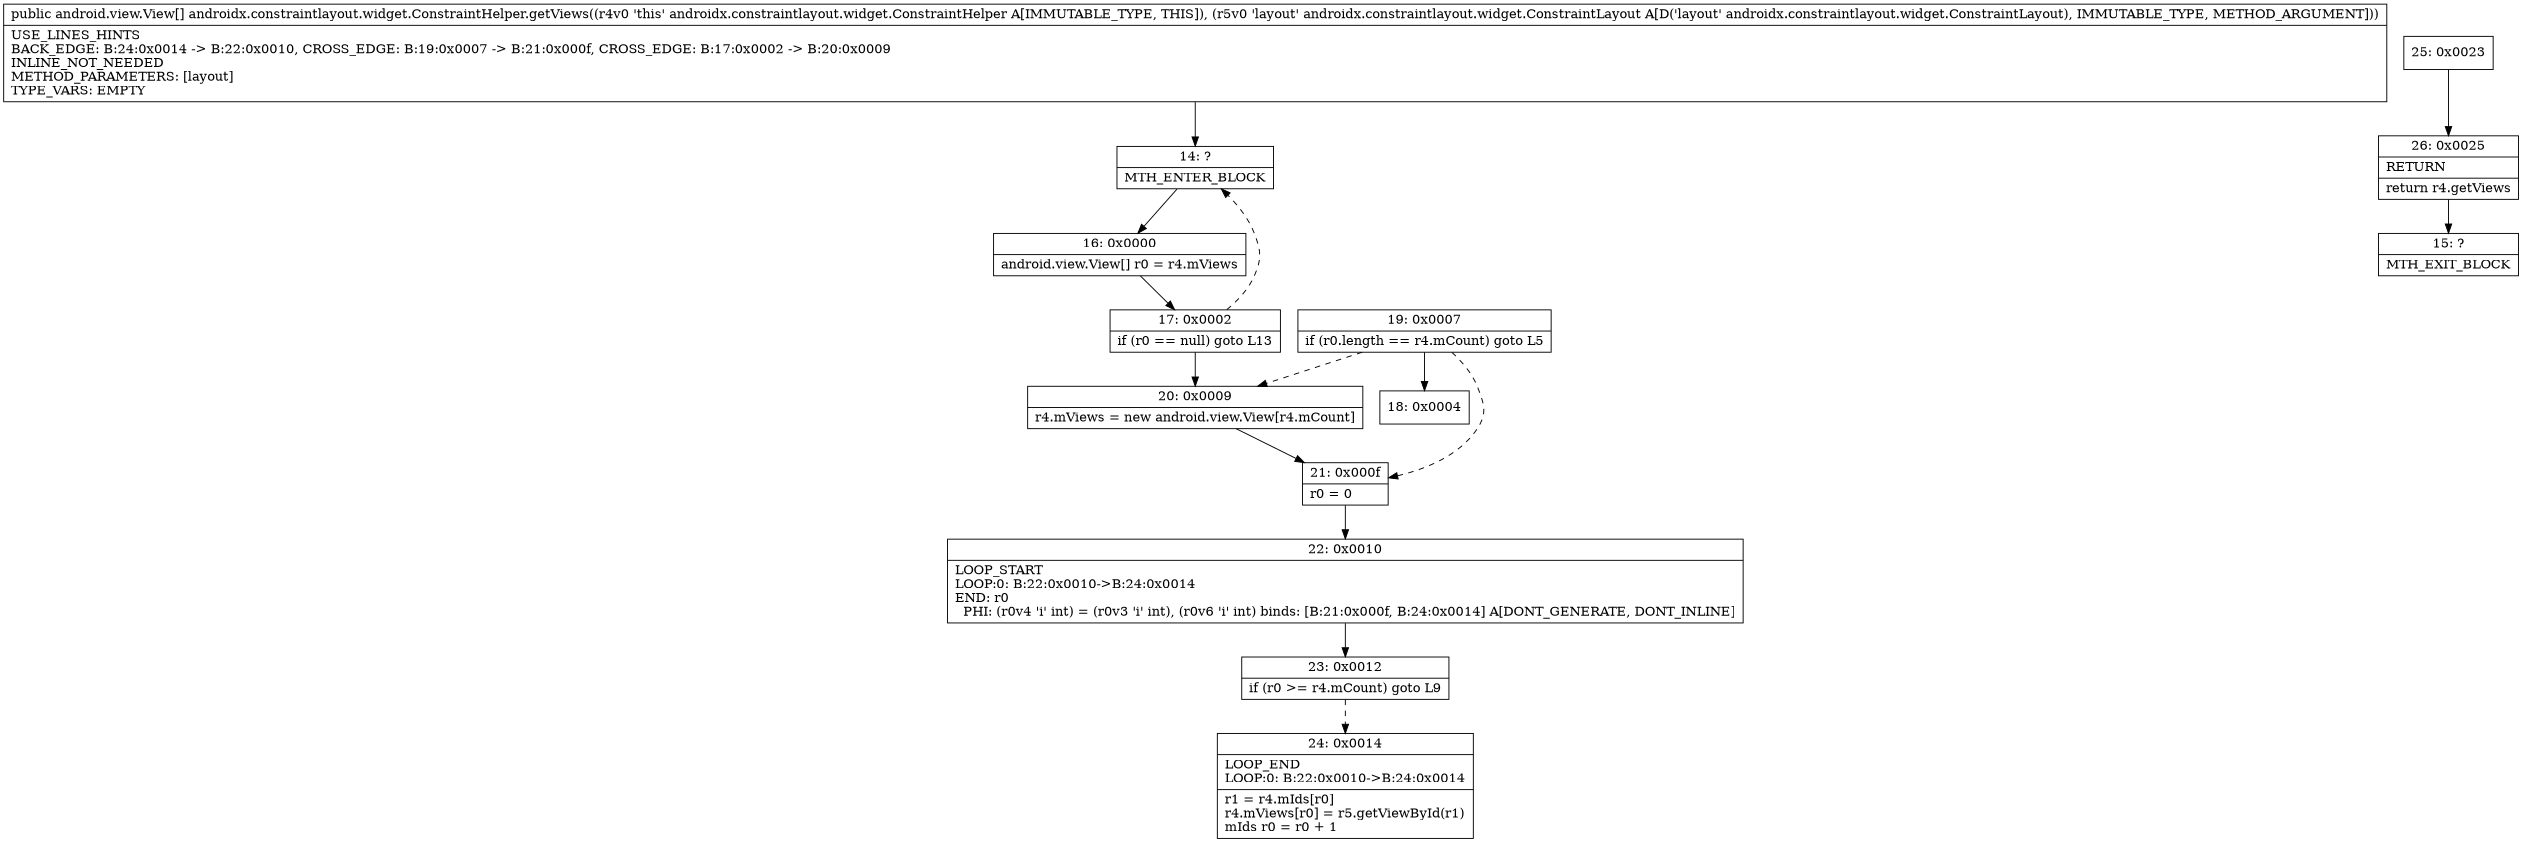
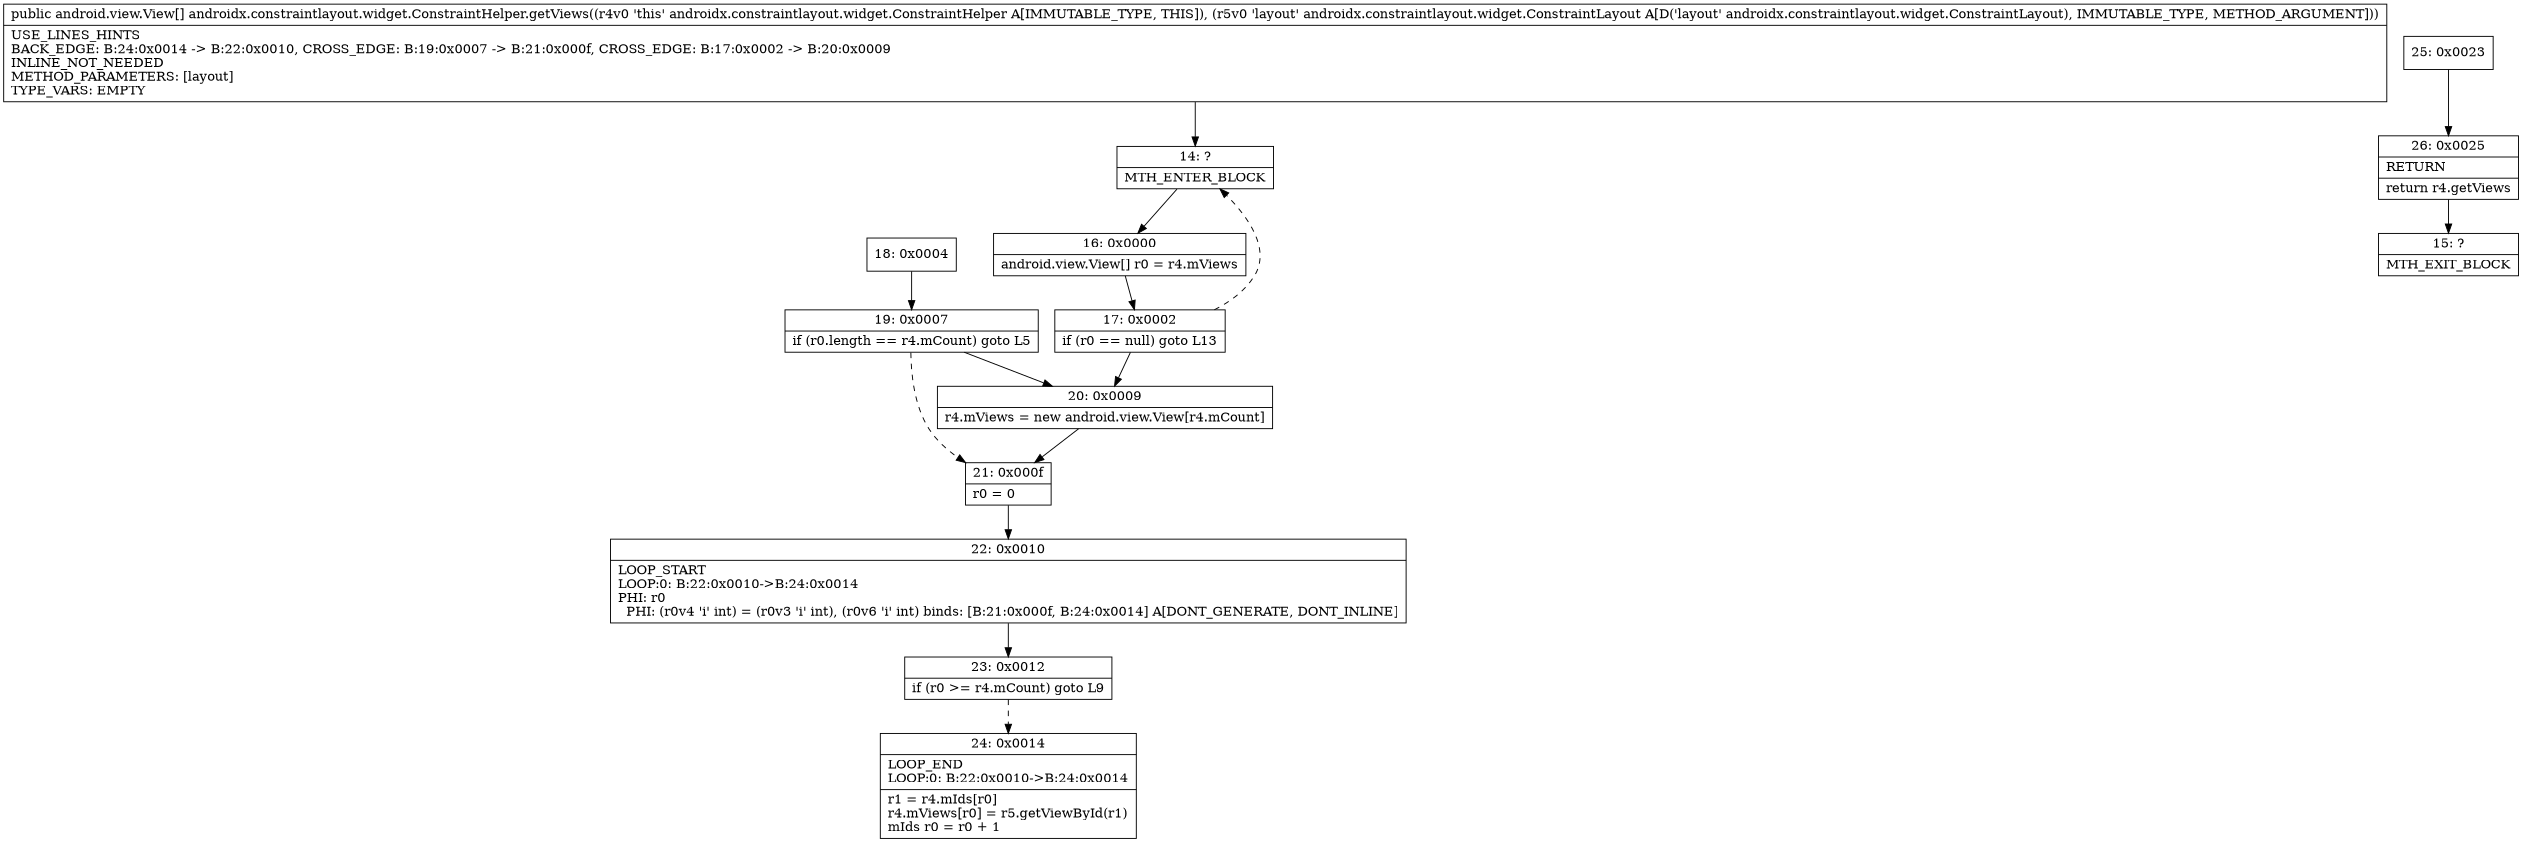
(1425, 367) -> (912, 286)
(1314, 368) -> (1004, 368)
(984, 598) -> (644, 598)
